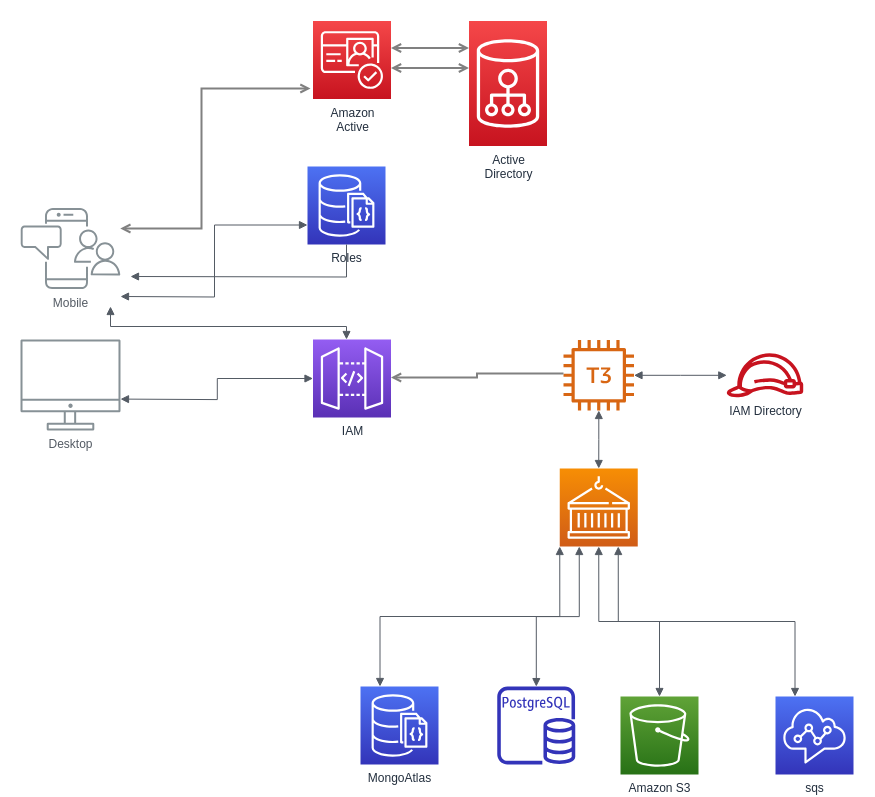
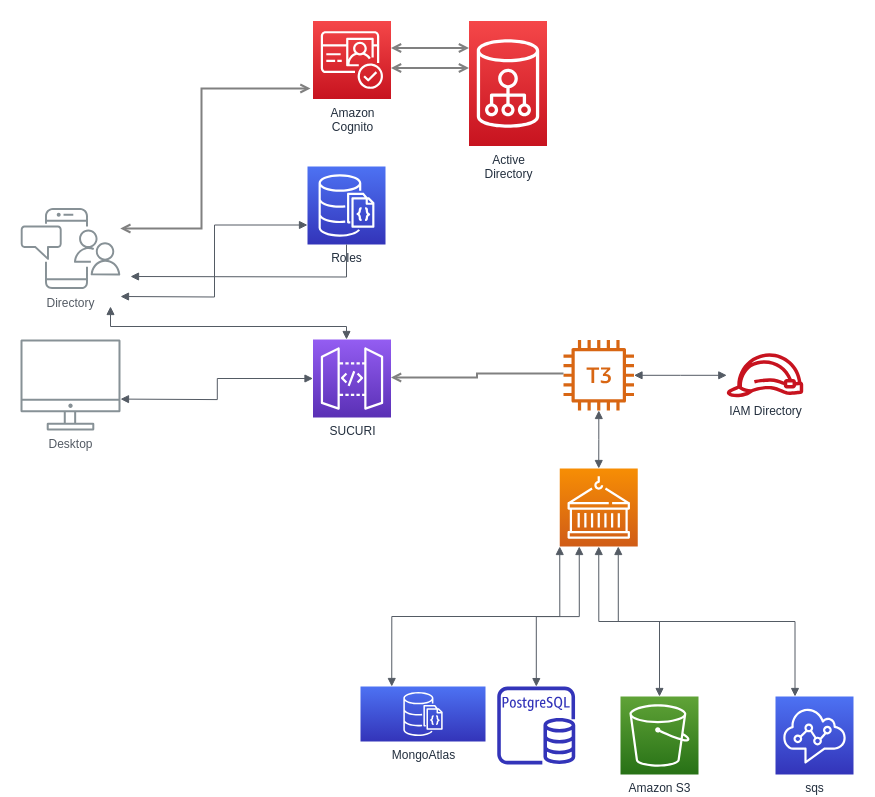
(353, 121) -> (353, 121)
(71, 304) -> (71, 304)
(353, 432) -> (353, 432)
(400, 726) -> (423, 714)
